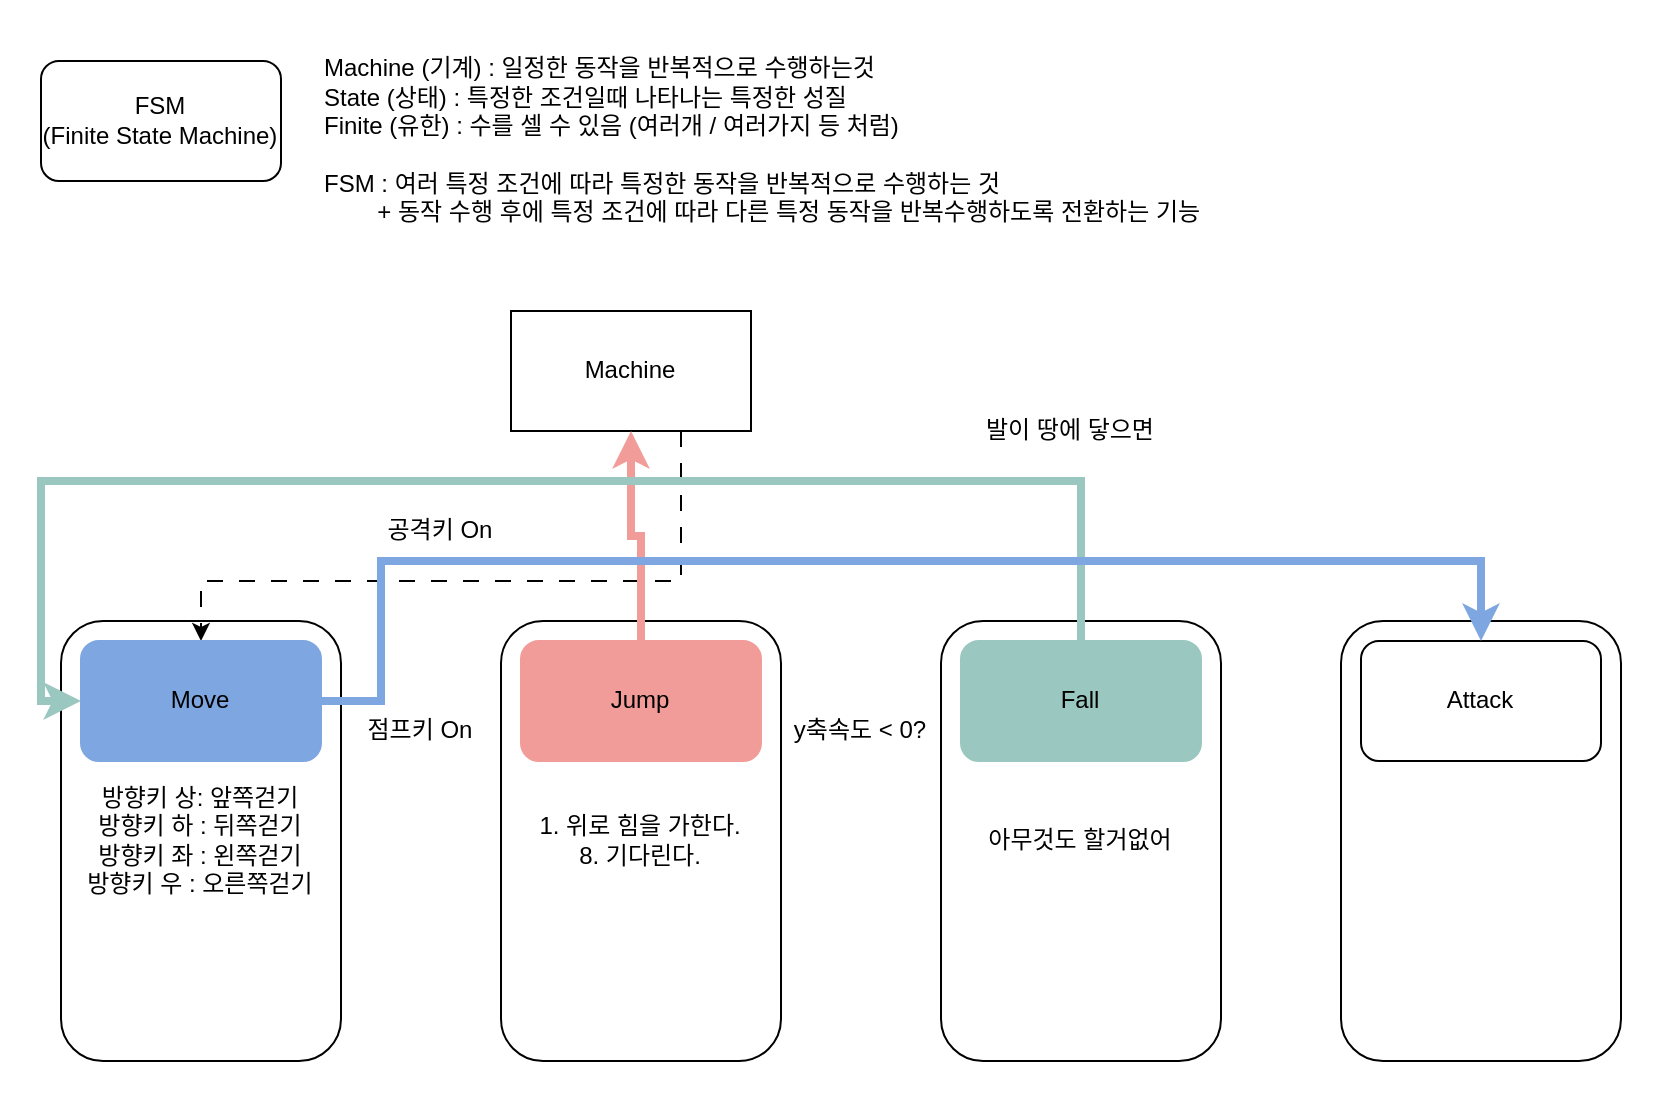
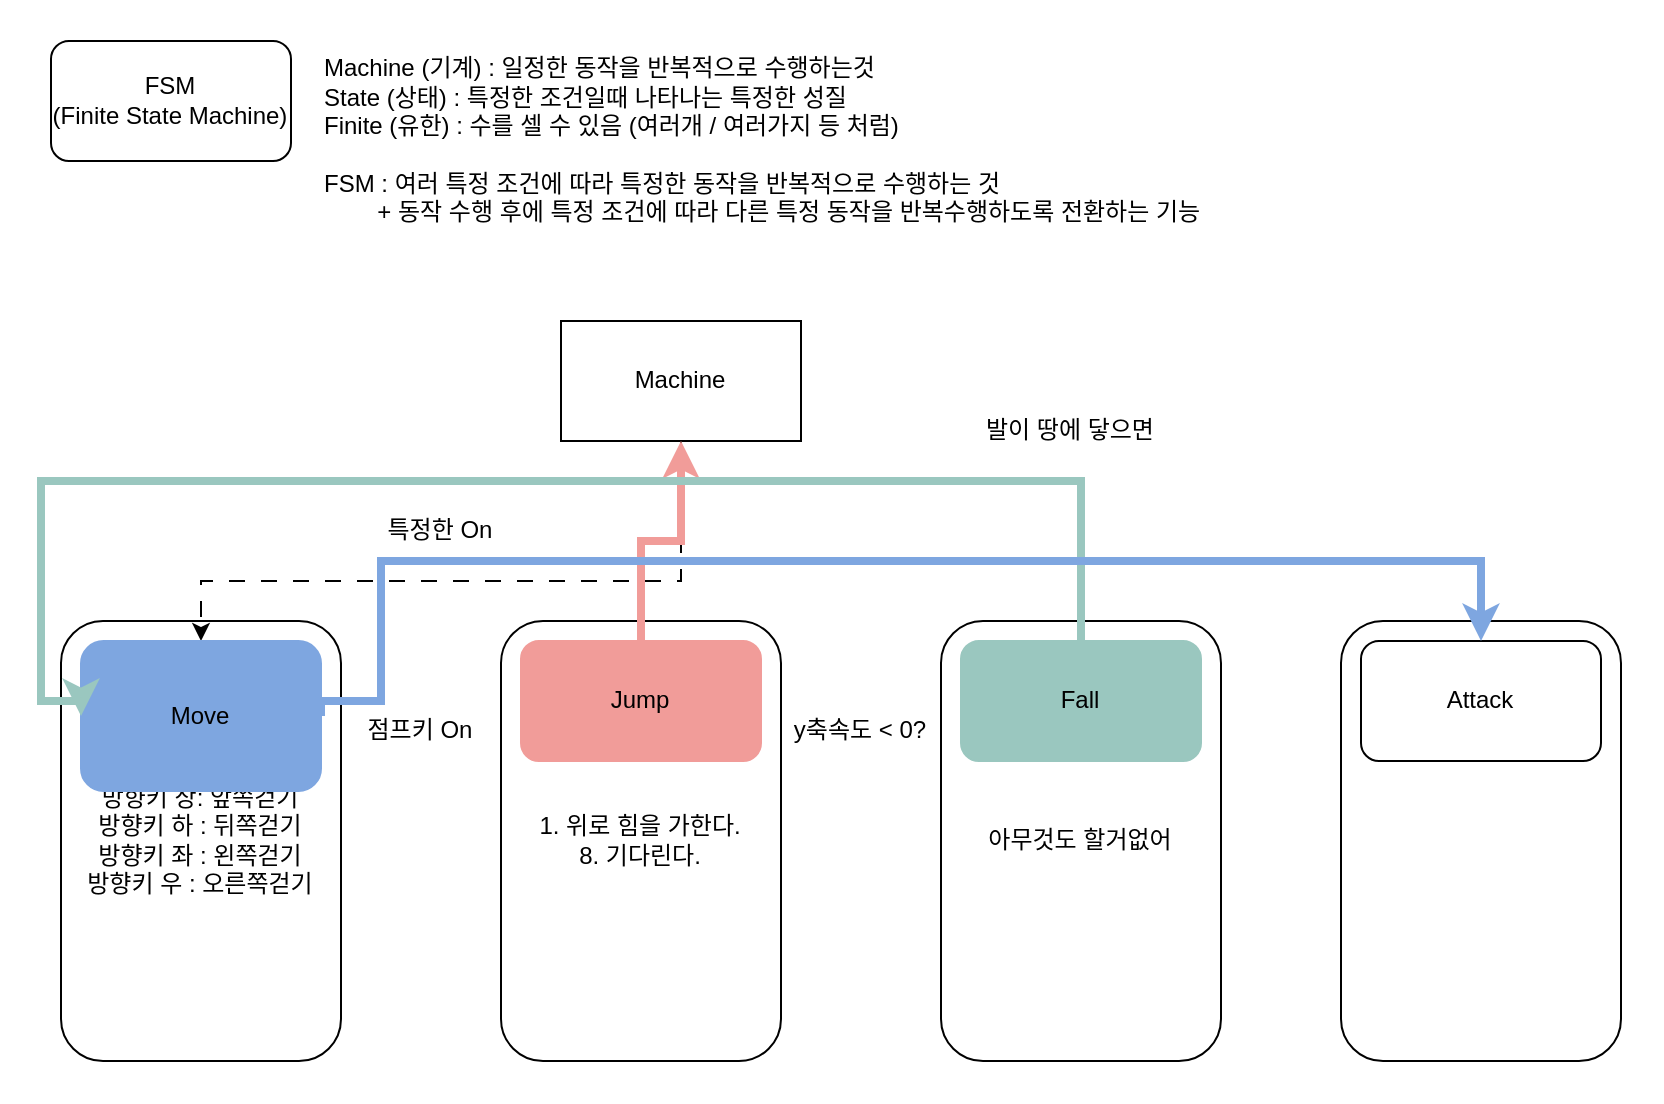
(161, 121) -> (171, 101)
(631, 371) -> (681, 381)
(441, 531) -> (441, 531)
(201, 701) -> (201, 716)
